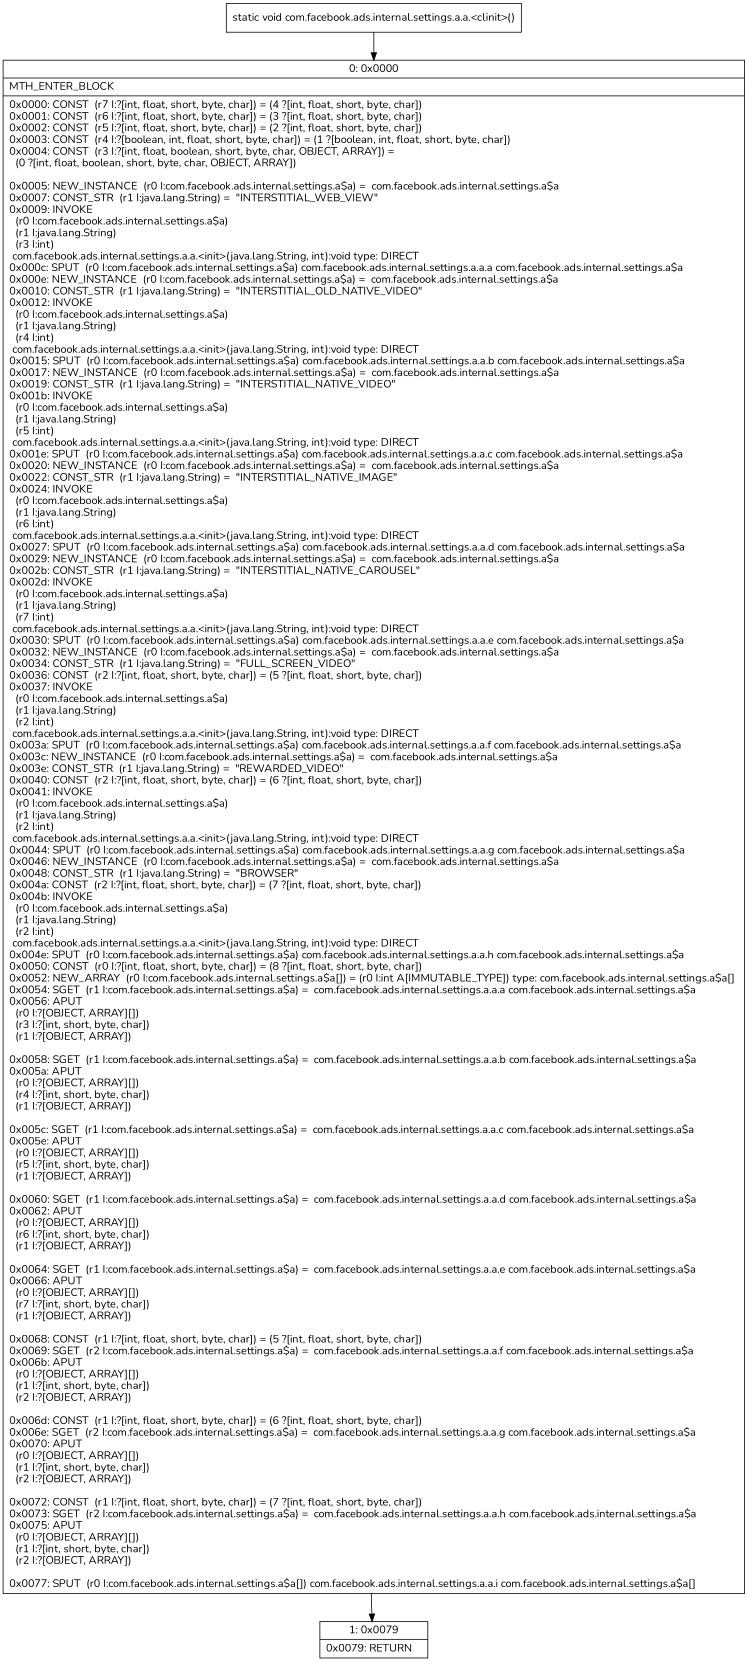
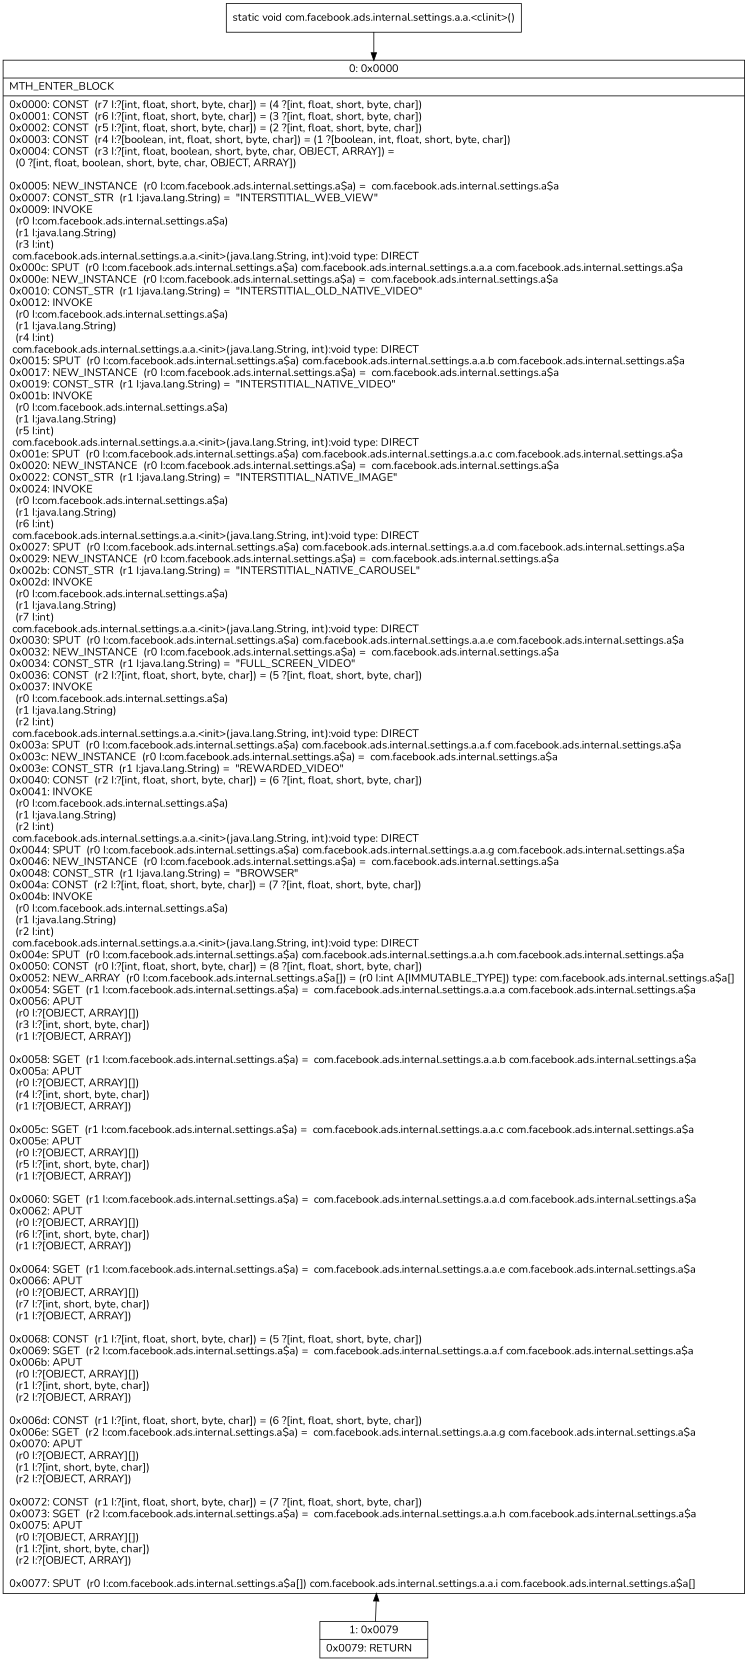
(372, 1604) -> (376, 1612)
